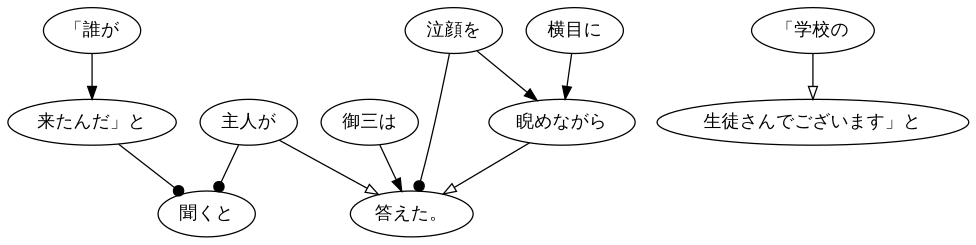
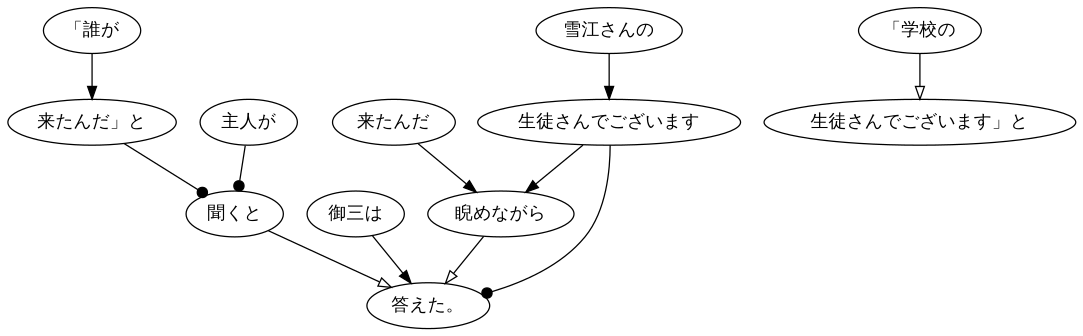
(454, 31) -> (609, 122)
(575, 31) -> (394, 122)
none -> (609, 31)
(323, 164) -> (324, 256)
